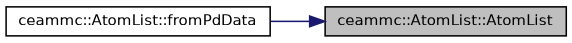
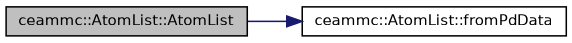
(290, 21) -> (267, 21)
